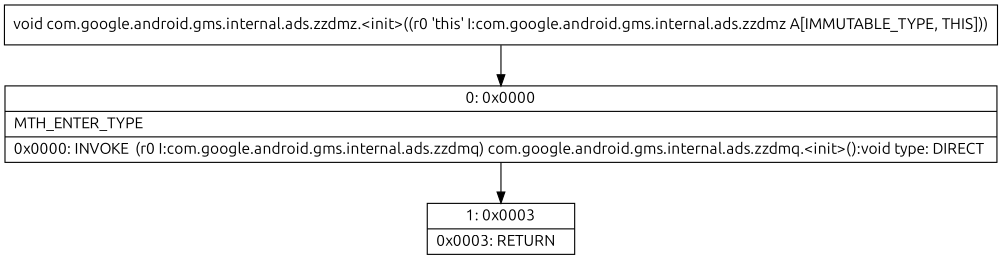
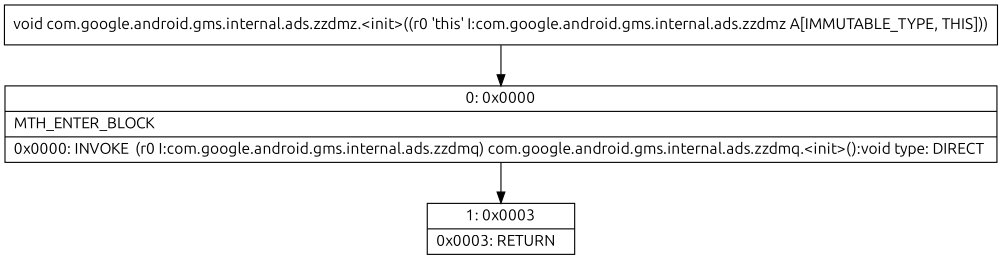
(79, 124) -> (84, 124)
